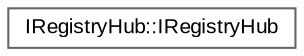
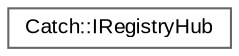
(152, 28) -> (120, 28)
